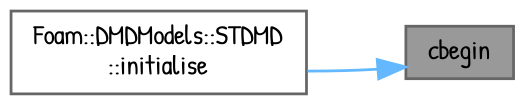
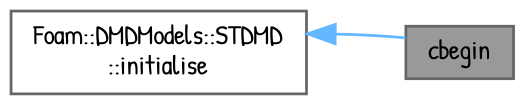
(343, 71) -> (371, 35)
